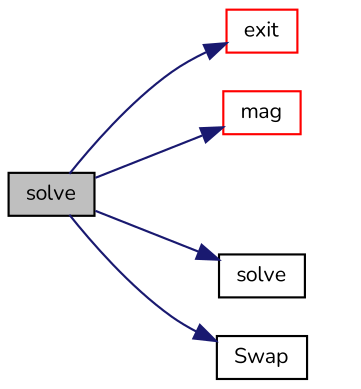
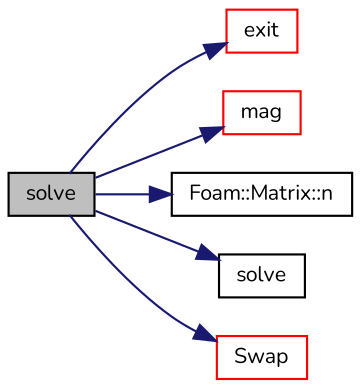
none -> (262, 194)
(262, 358) -> (262, 358)
